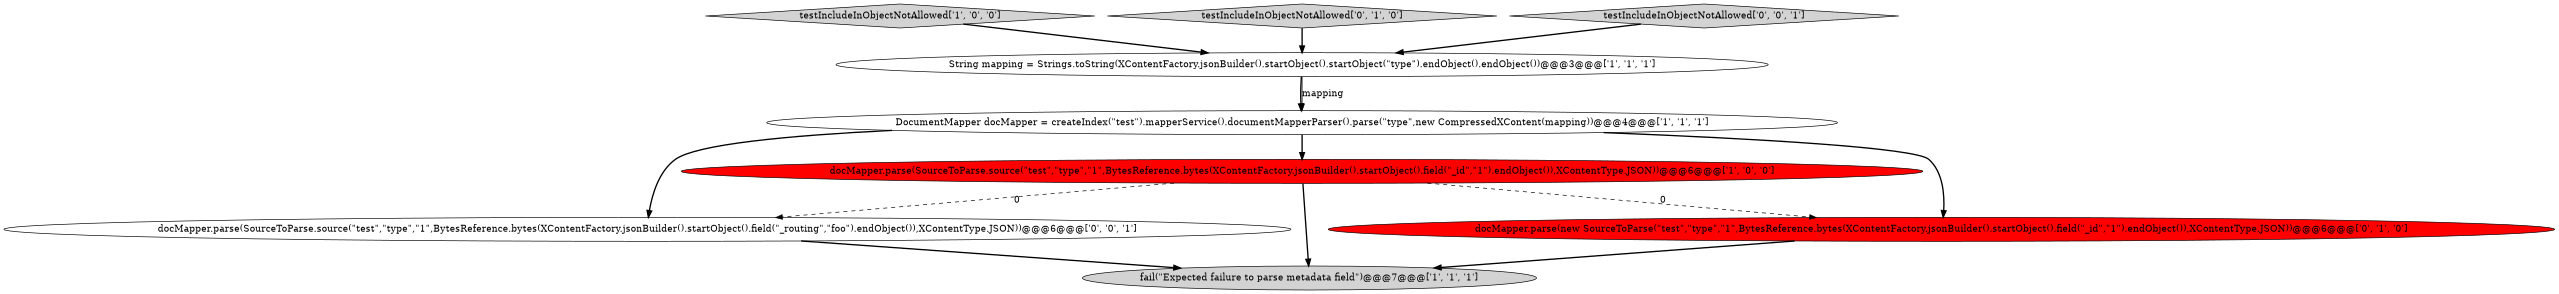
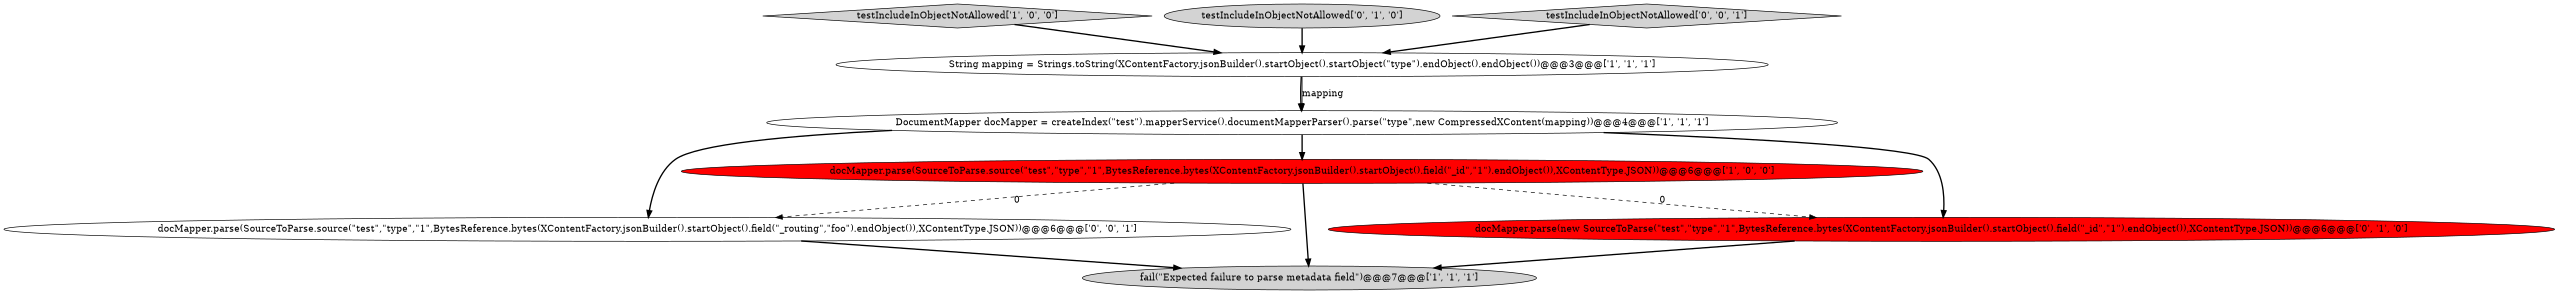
(1302, 16) -> (1302, 16)
